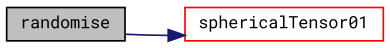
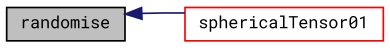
(147, 35) -> (163, 13)
